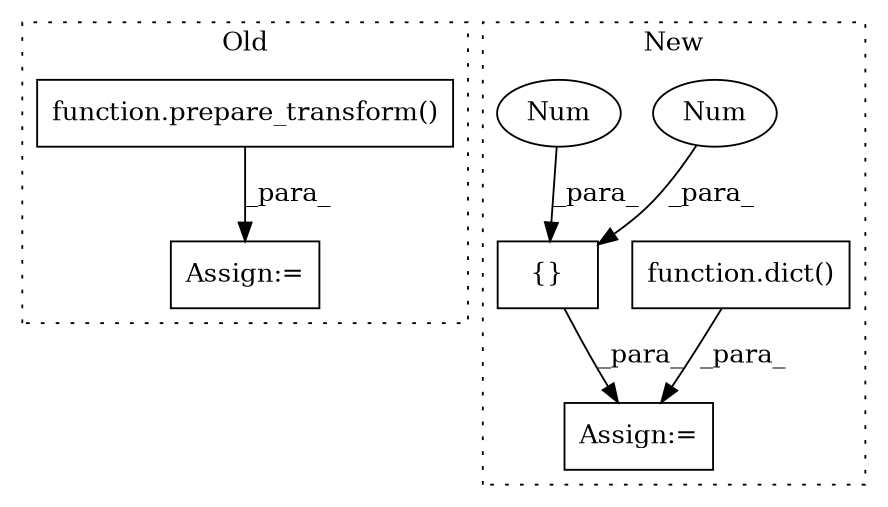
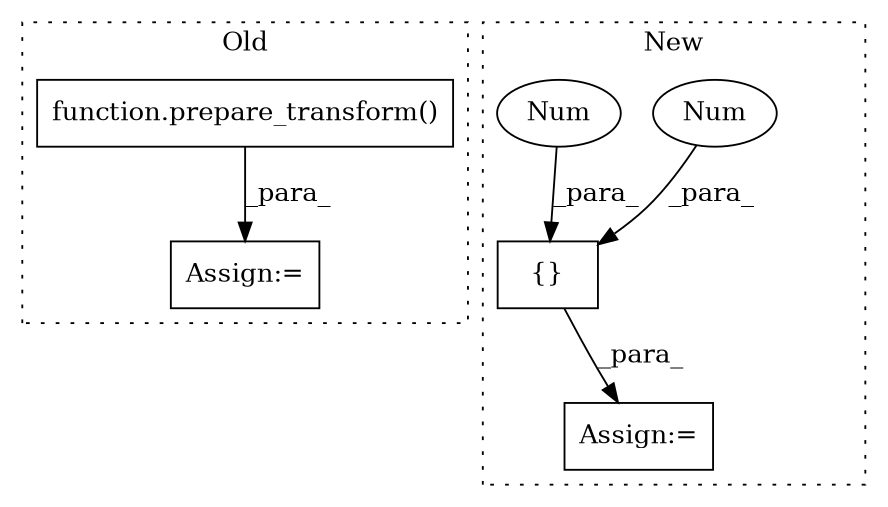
(741, 275) -> none
